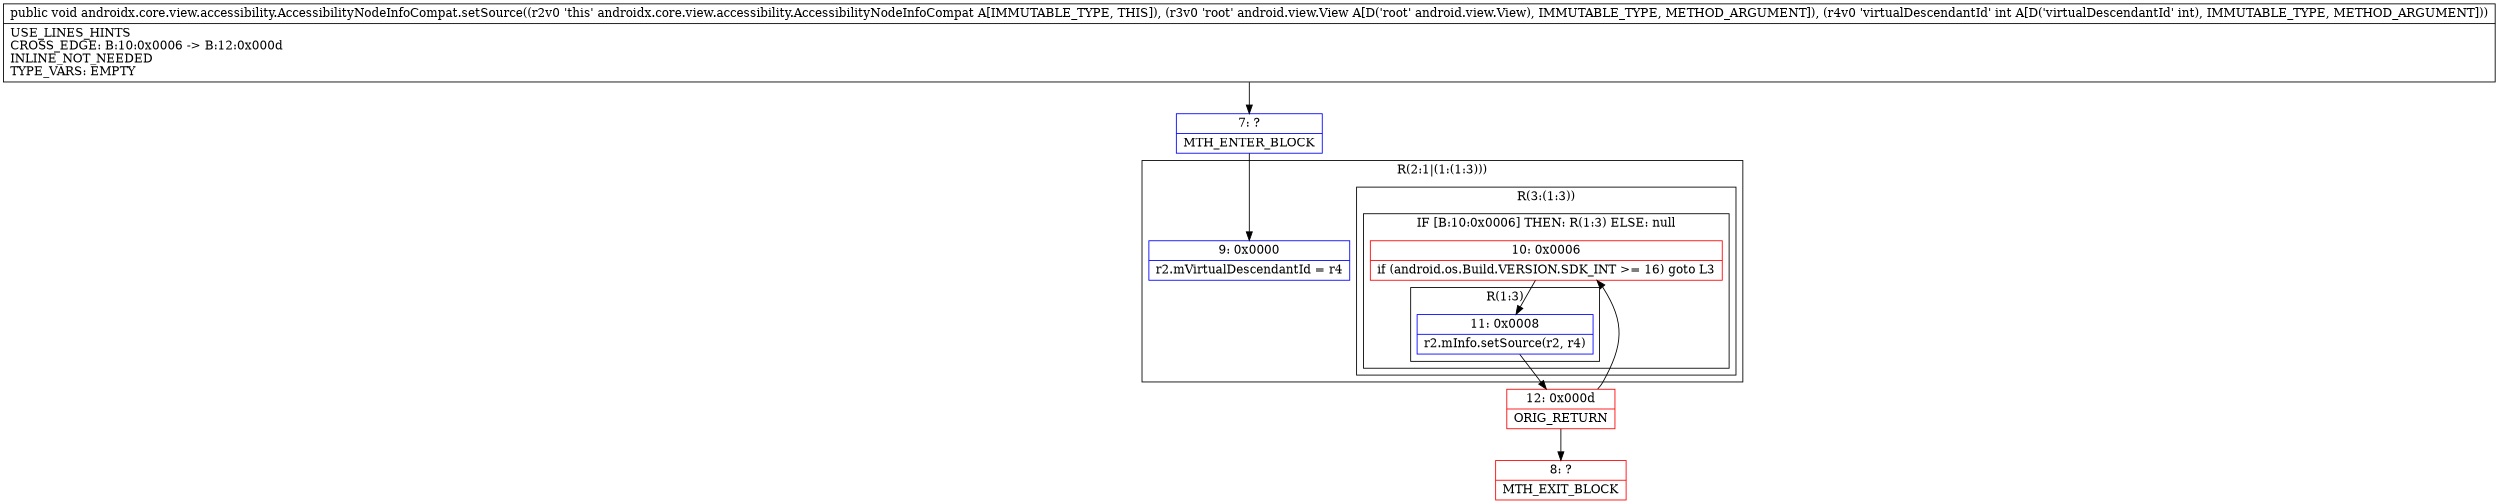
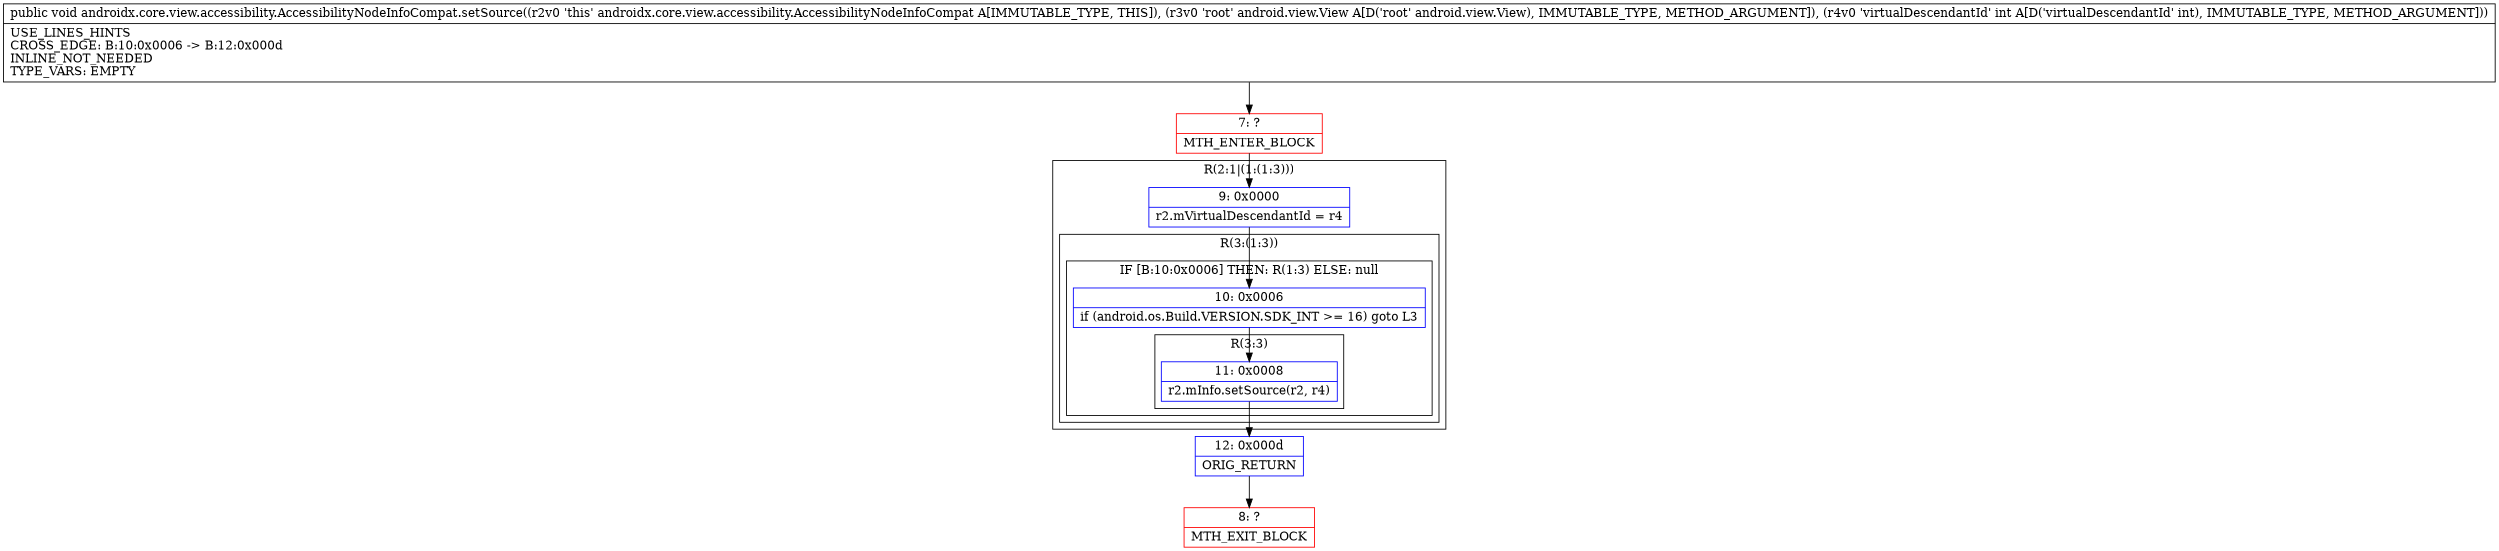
(1249, 133) -> (1249, 133)
(1546, 261) -> (1249, 308)
(1505, 297) -> (1249, 345)
(1619, 339) -> (1249, 253)
(1561, 409) -> (1249, 456)
